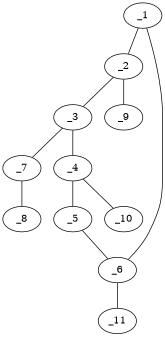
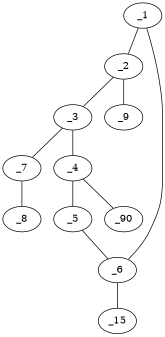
(124, 219) -> (124, 219)
(117, 321) -> (117, 321)
